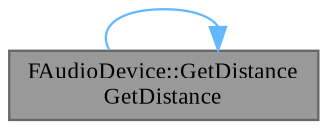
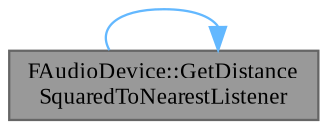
(164, 85) -> (164, 85)
